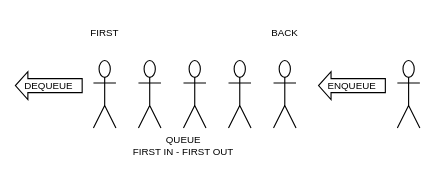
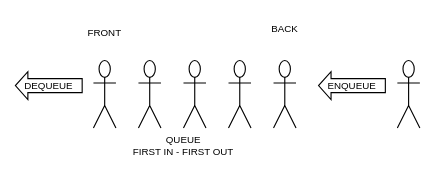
(285, 32) -> (285, 29)
(105, 33) -> (105, 33)
